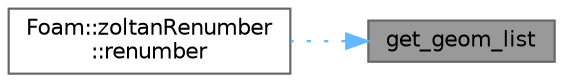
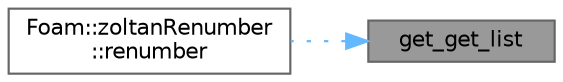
(461, 41) -> (461, 41)
